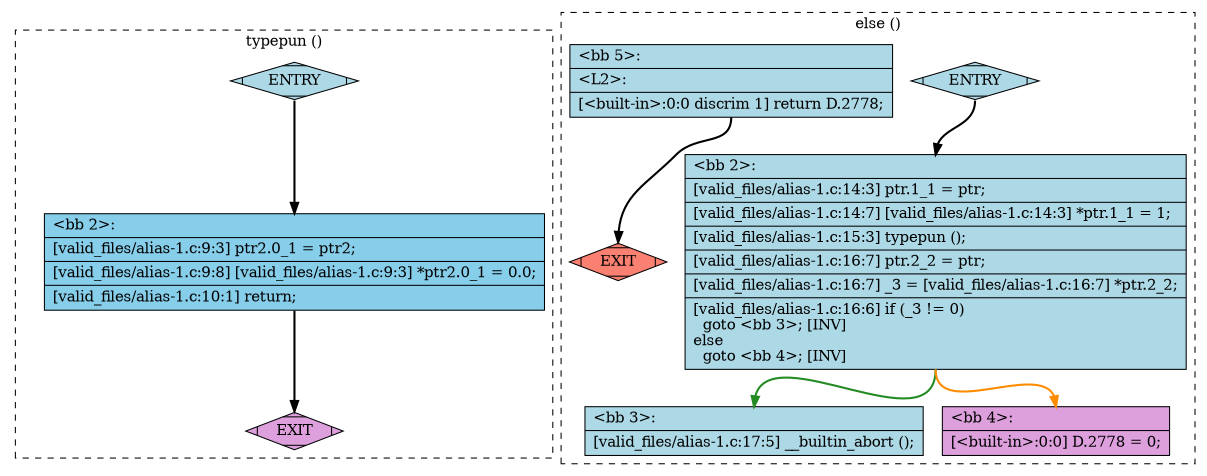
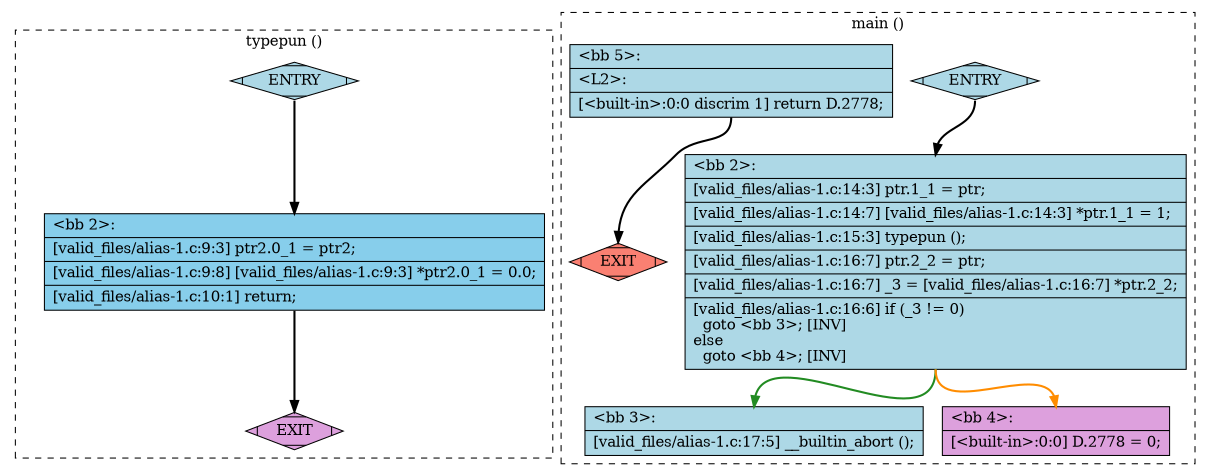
(878, 24) -> (878, 24)
